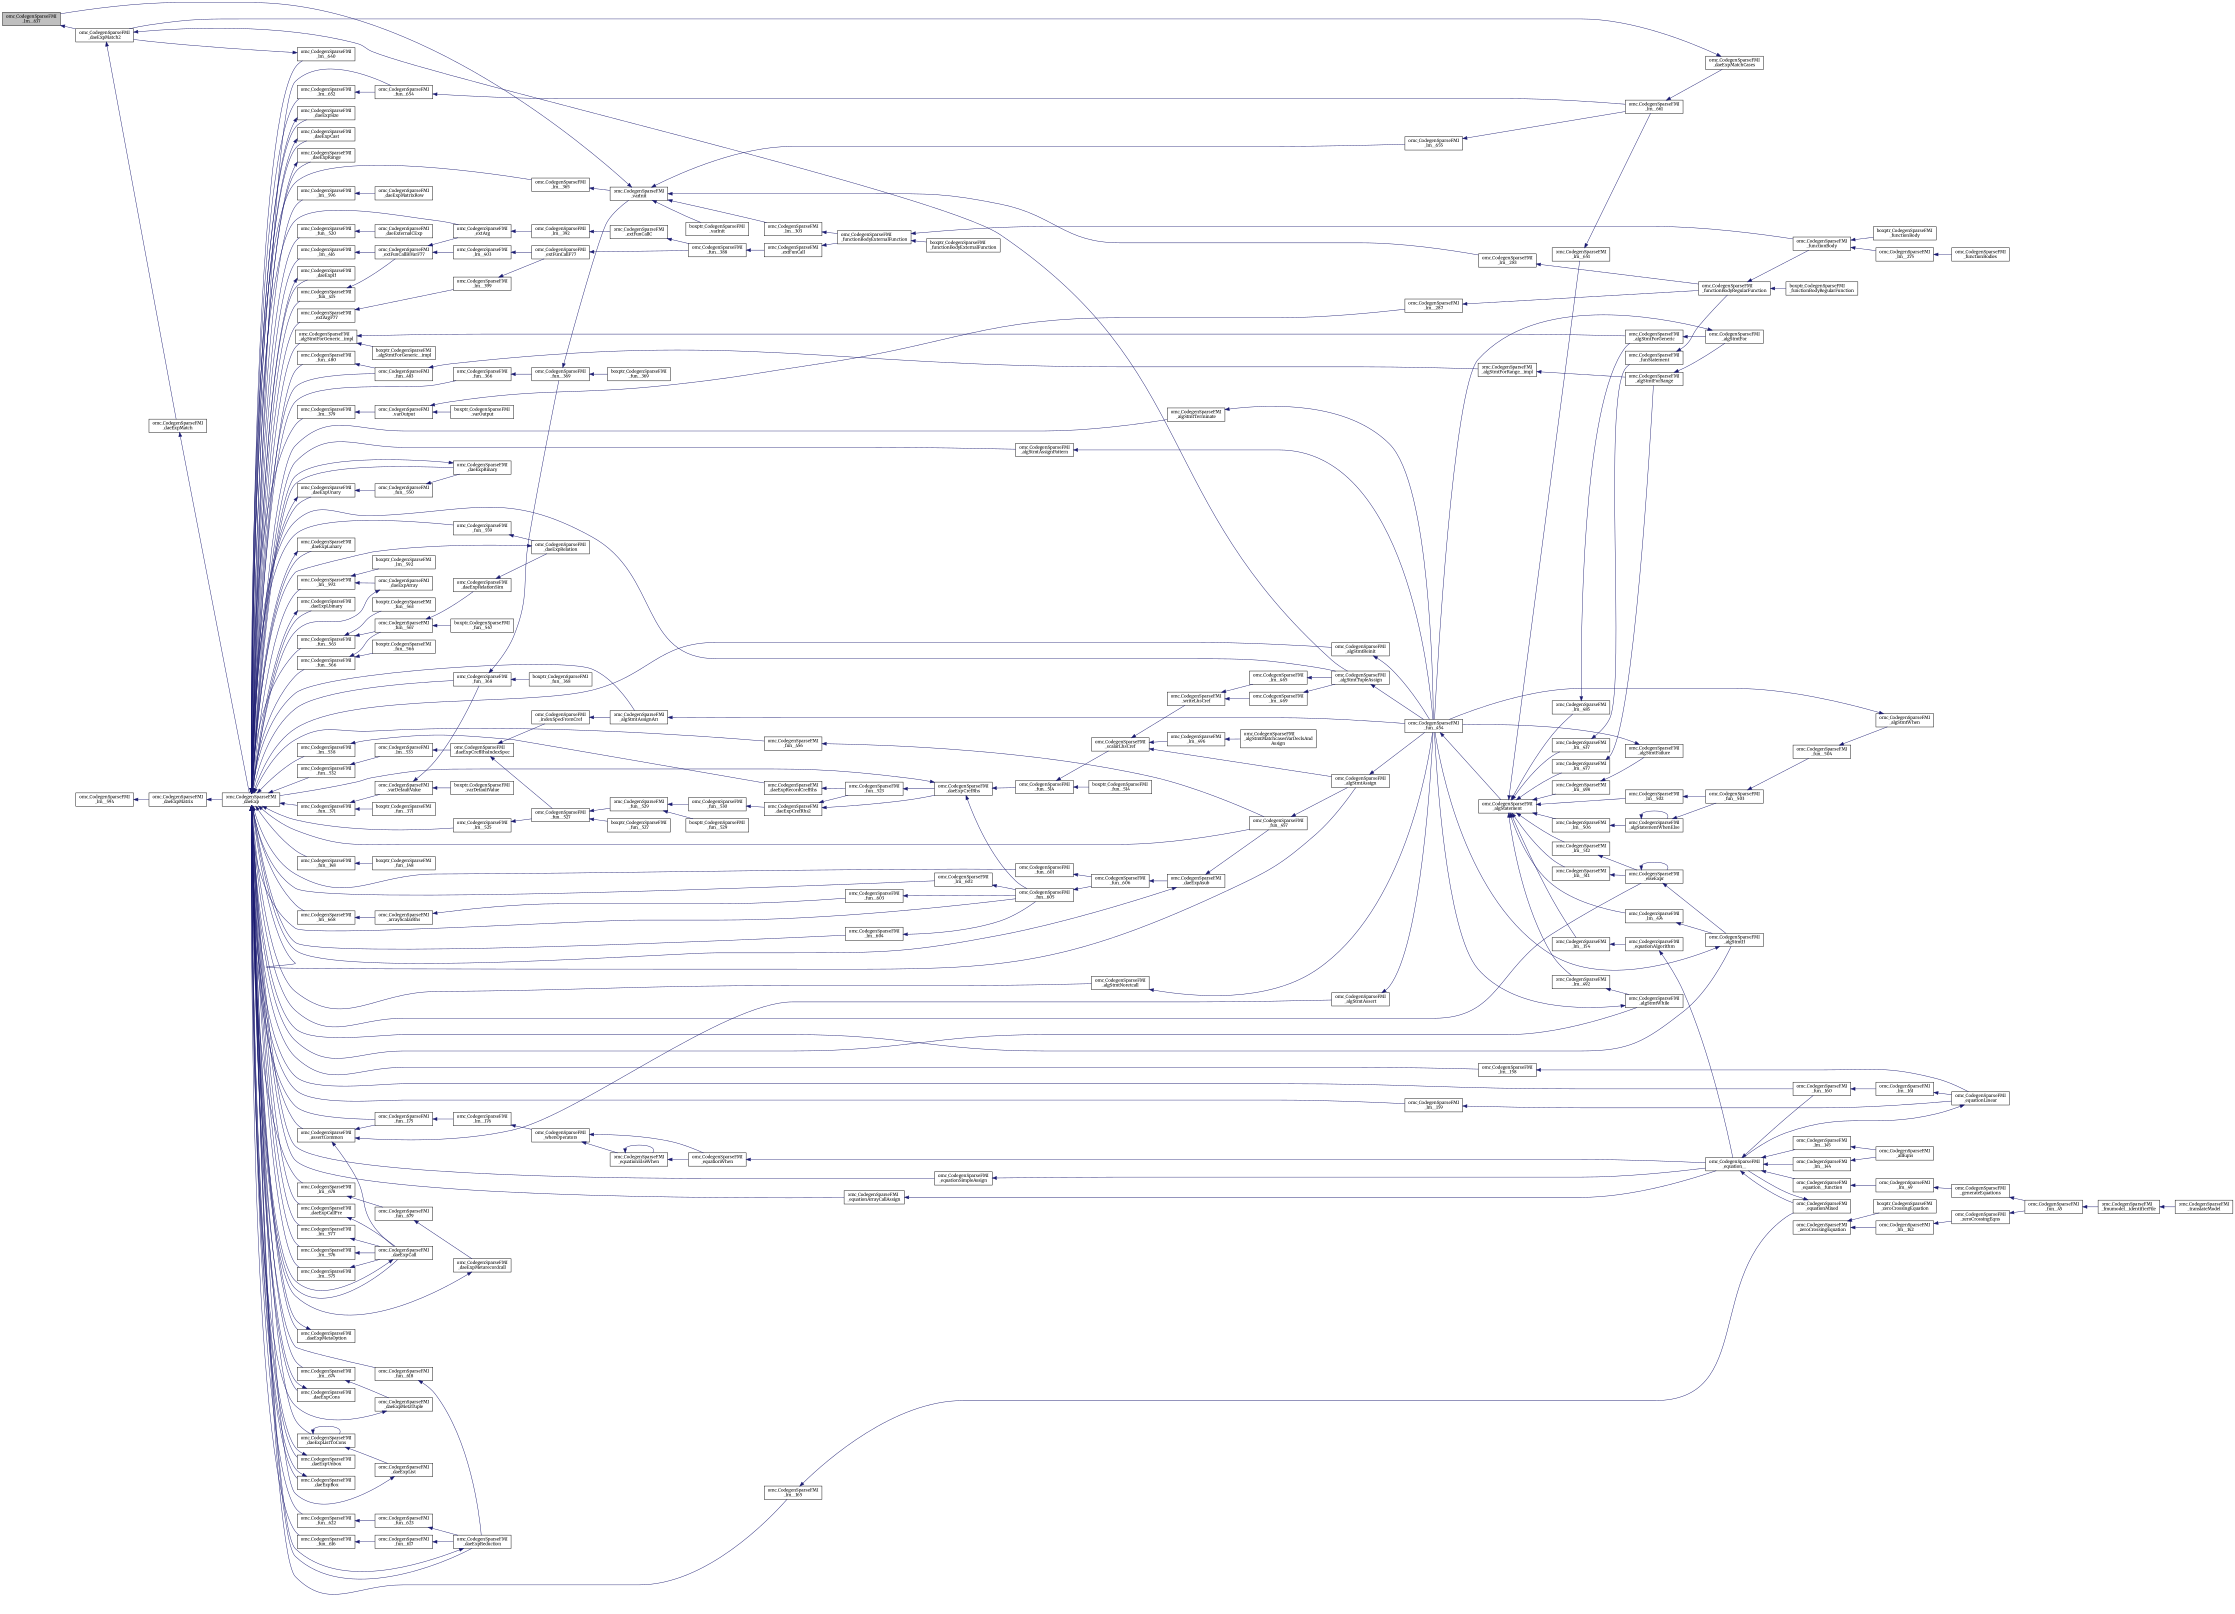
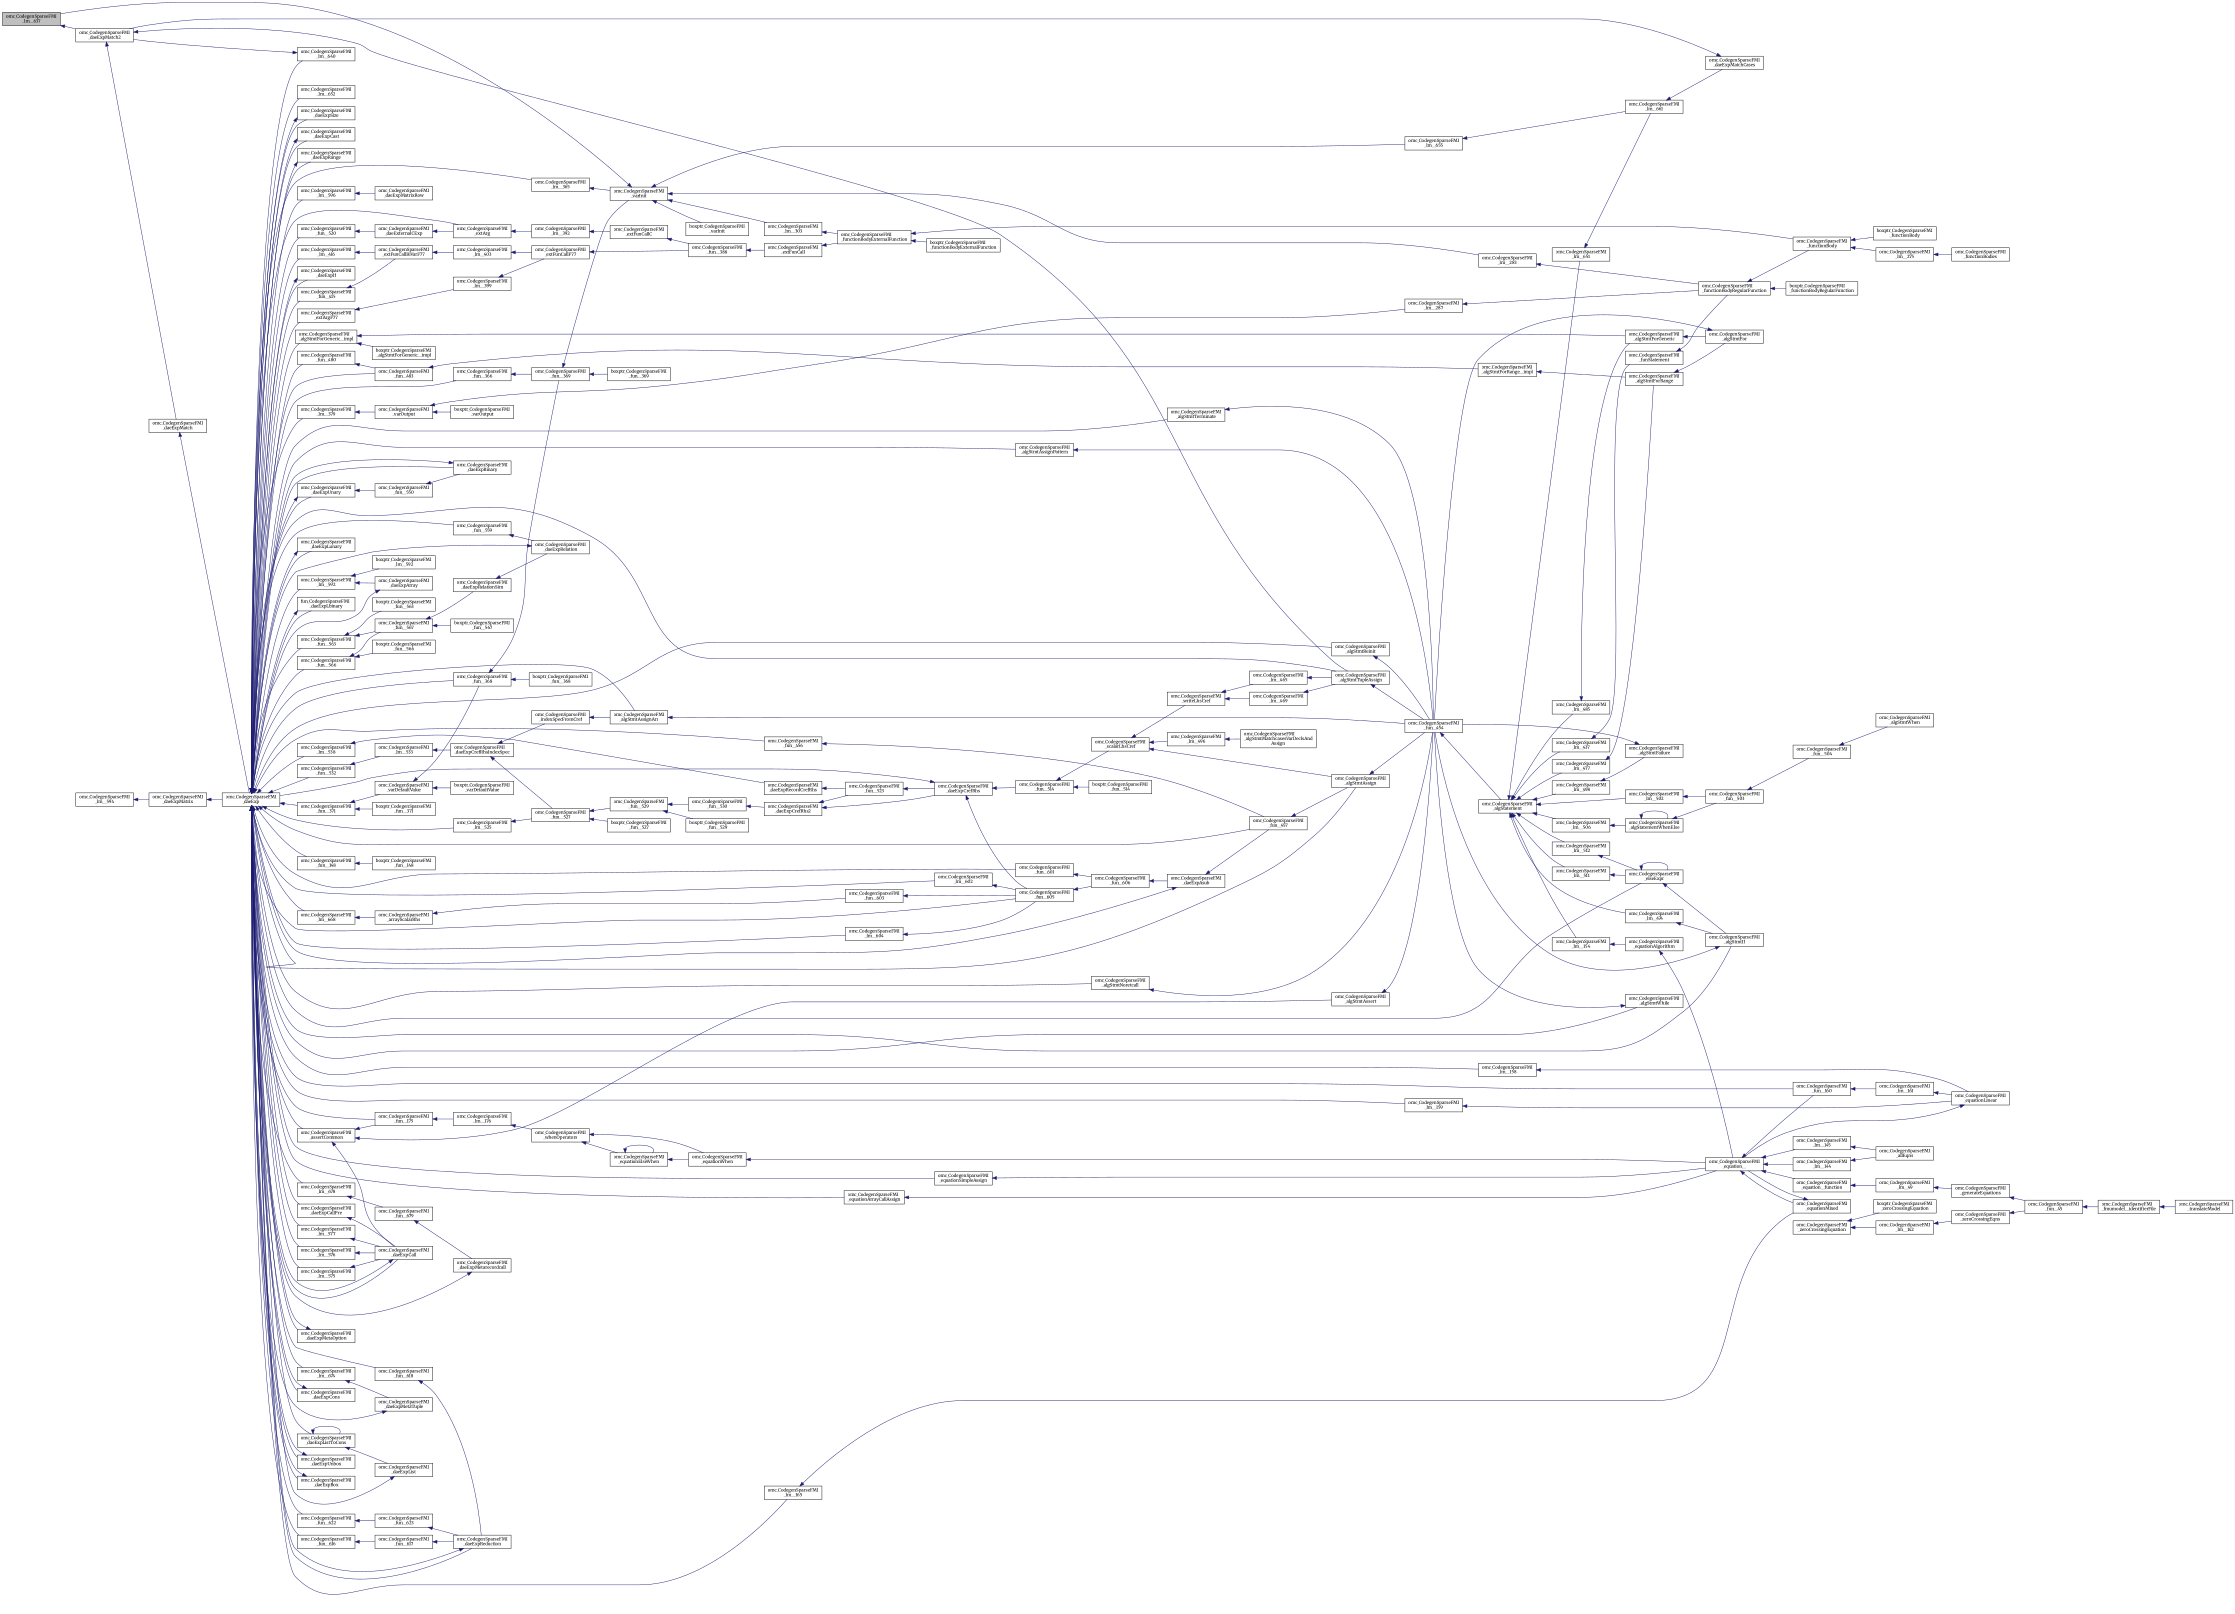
(404, 92) -> none
(445, 241) -> (445, 231)
(326, 604) -> (326, 604)
(1663, 688) -> none
(1581, 982) -> none
